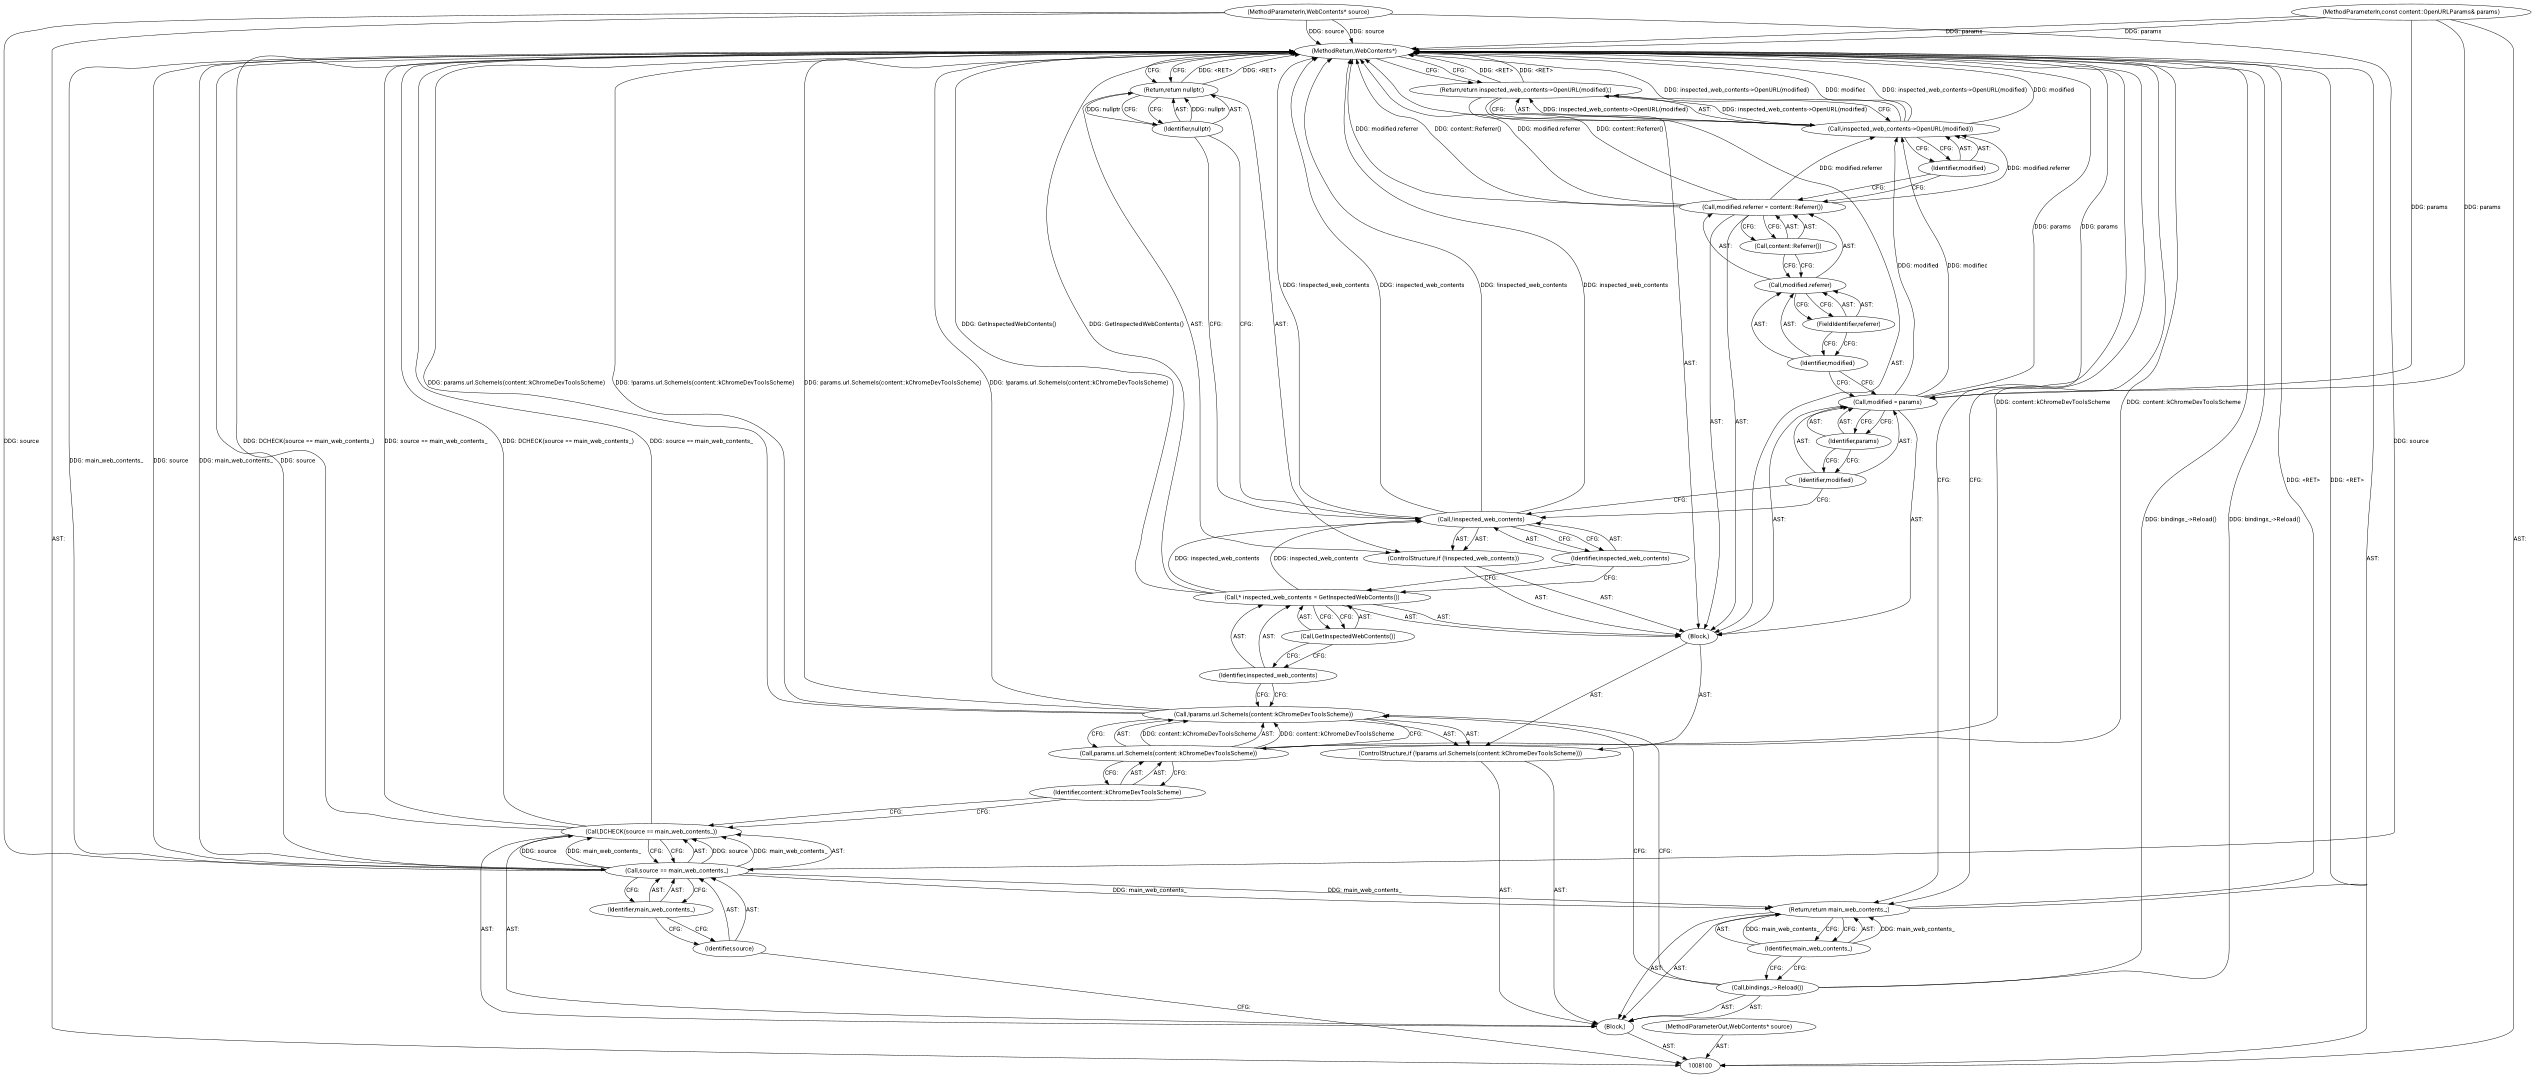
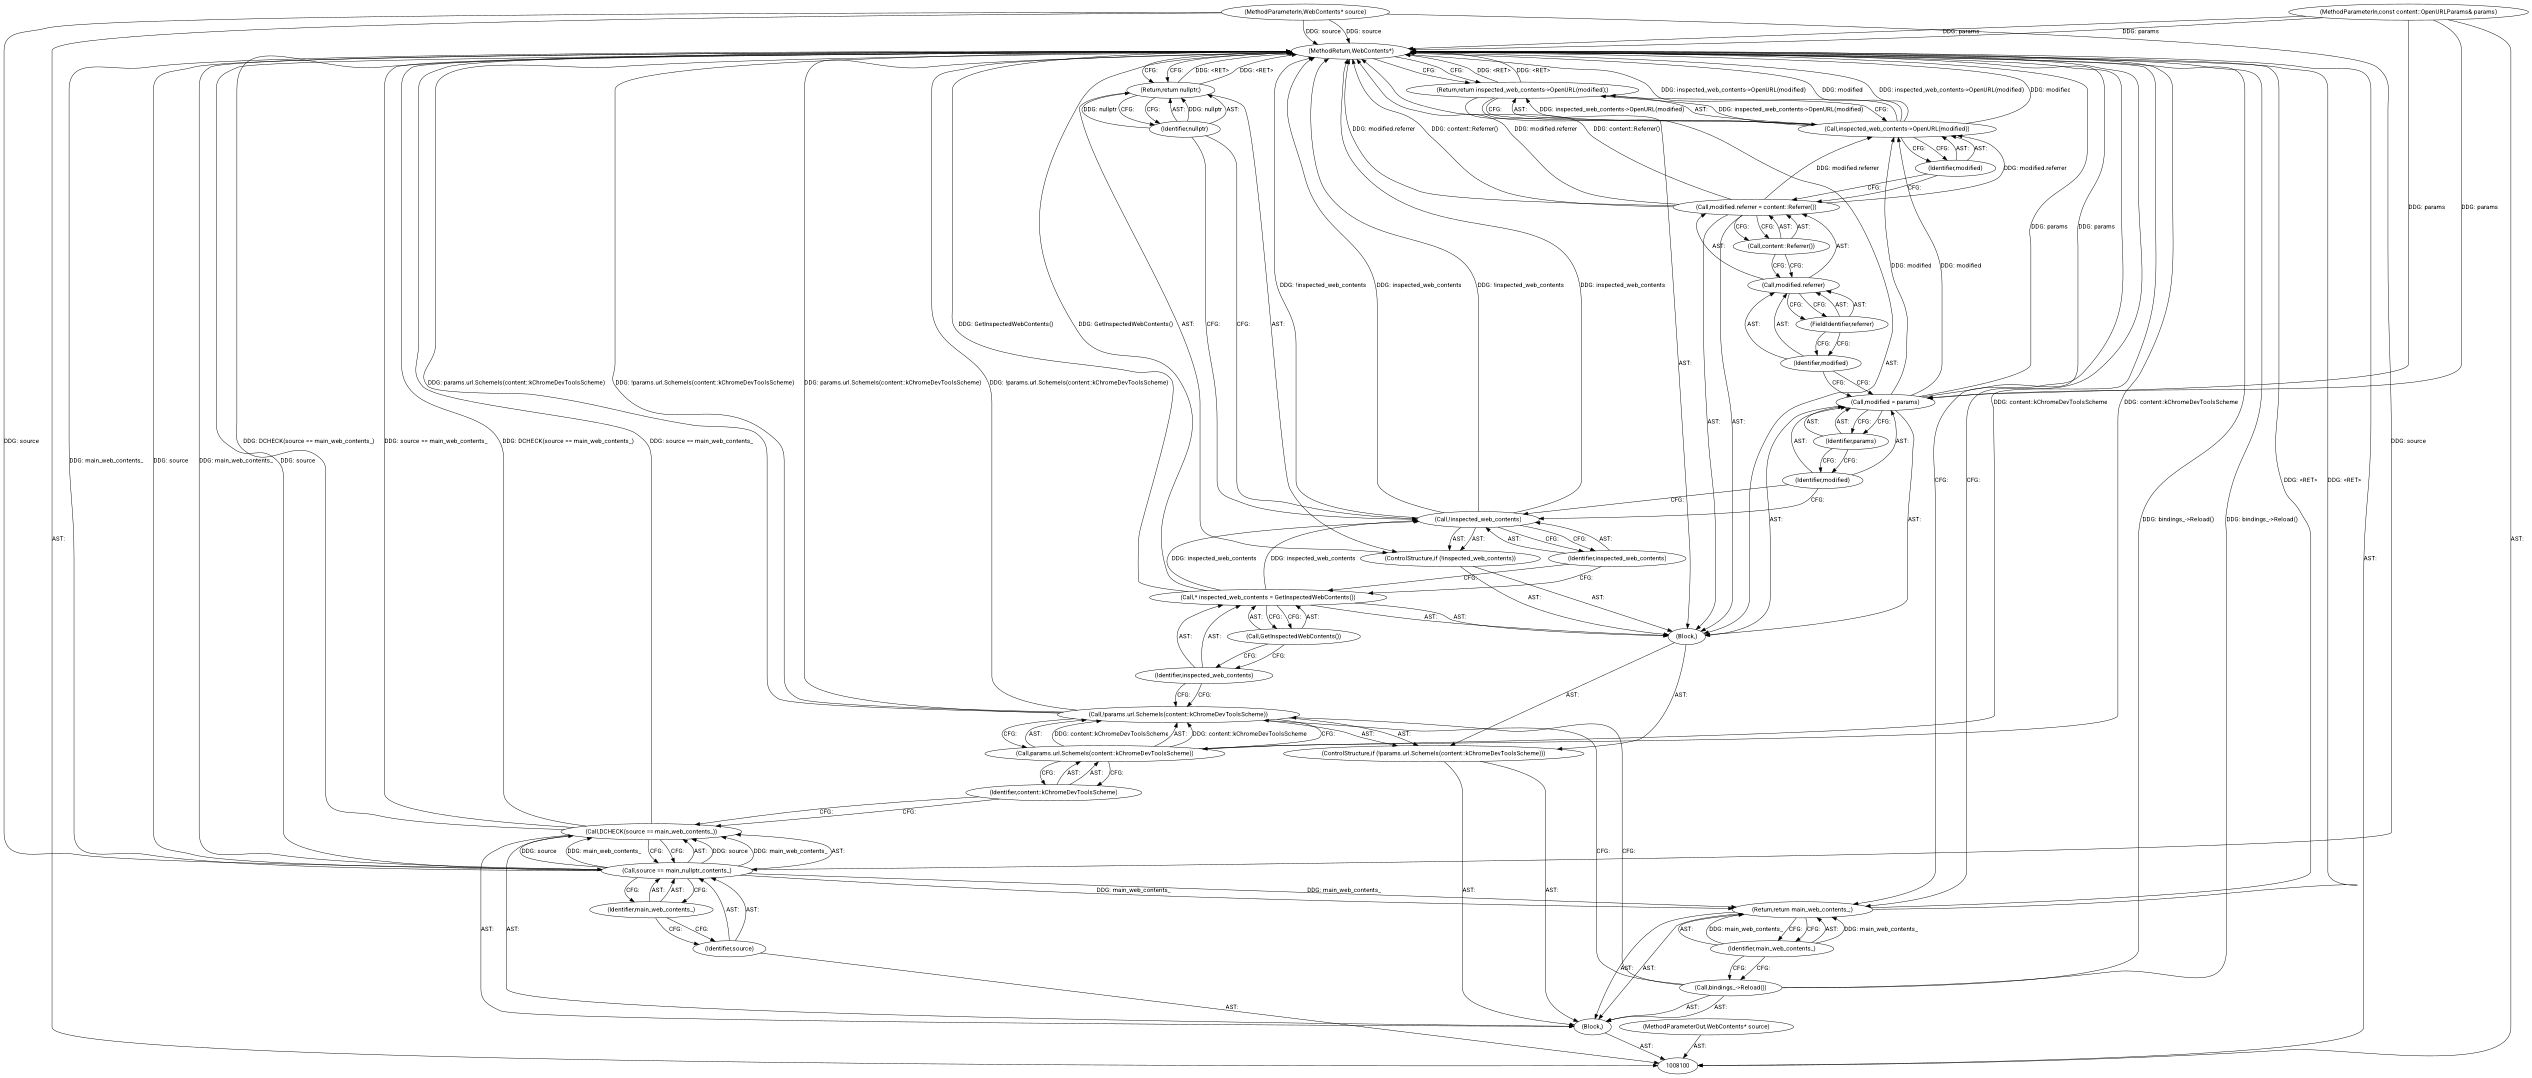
(677, 871) -> (677, 871)
(1245, 1007) -> (1233, 1007)
